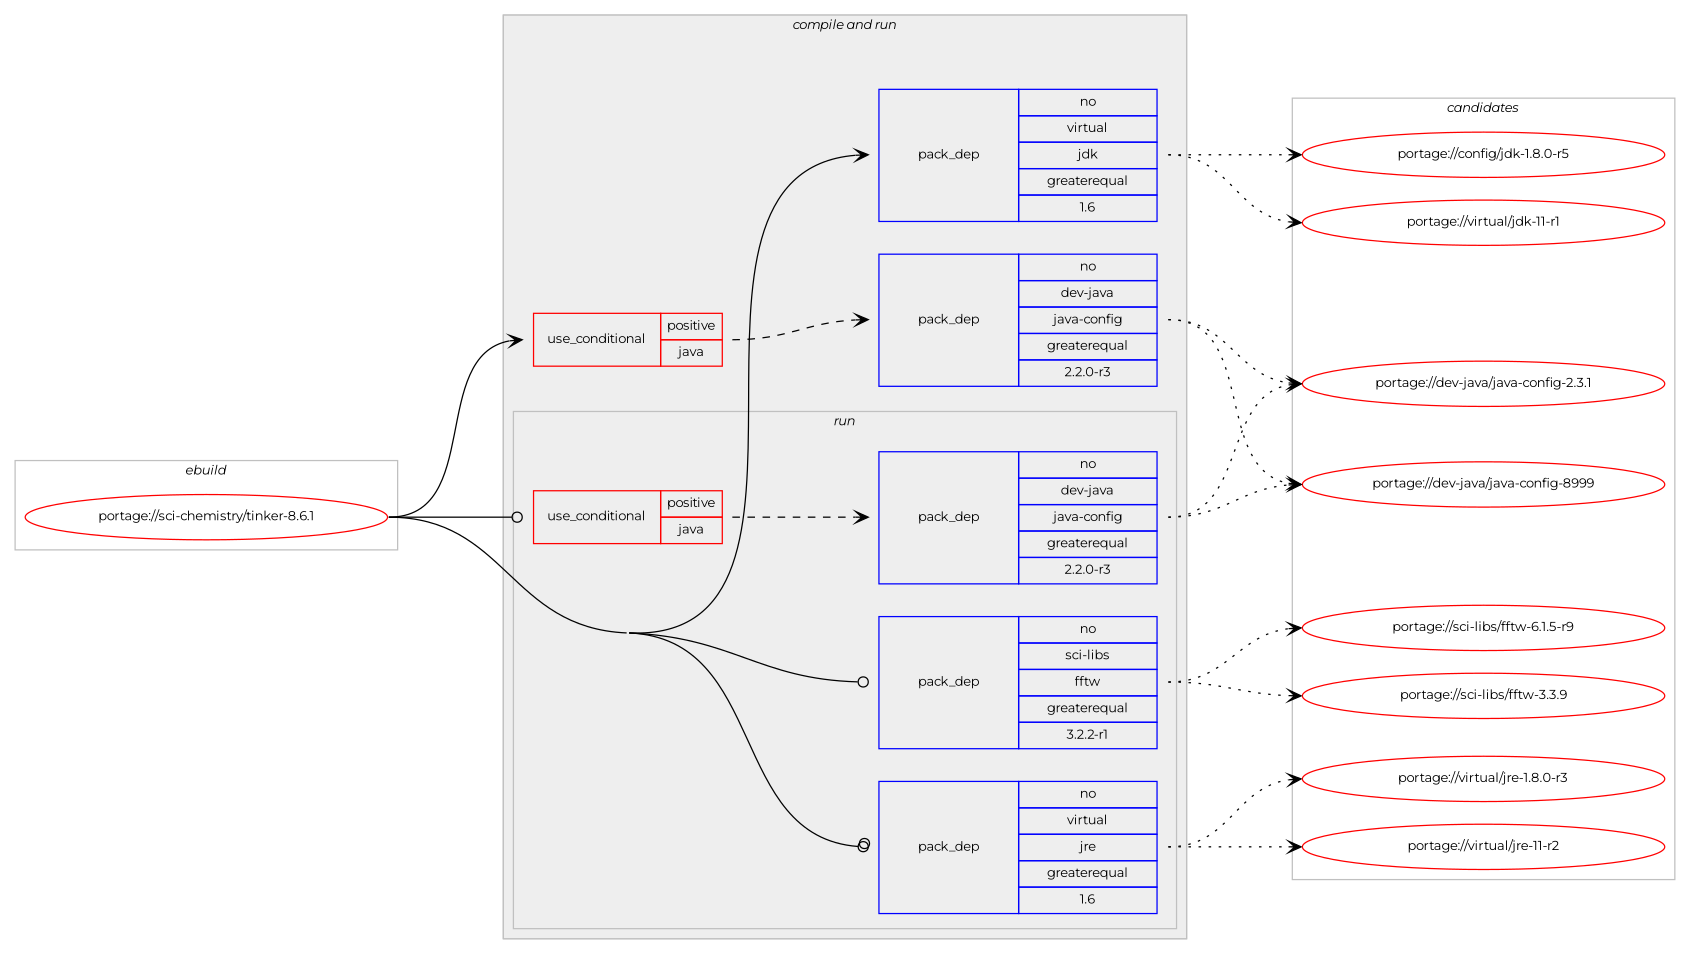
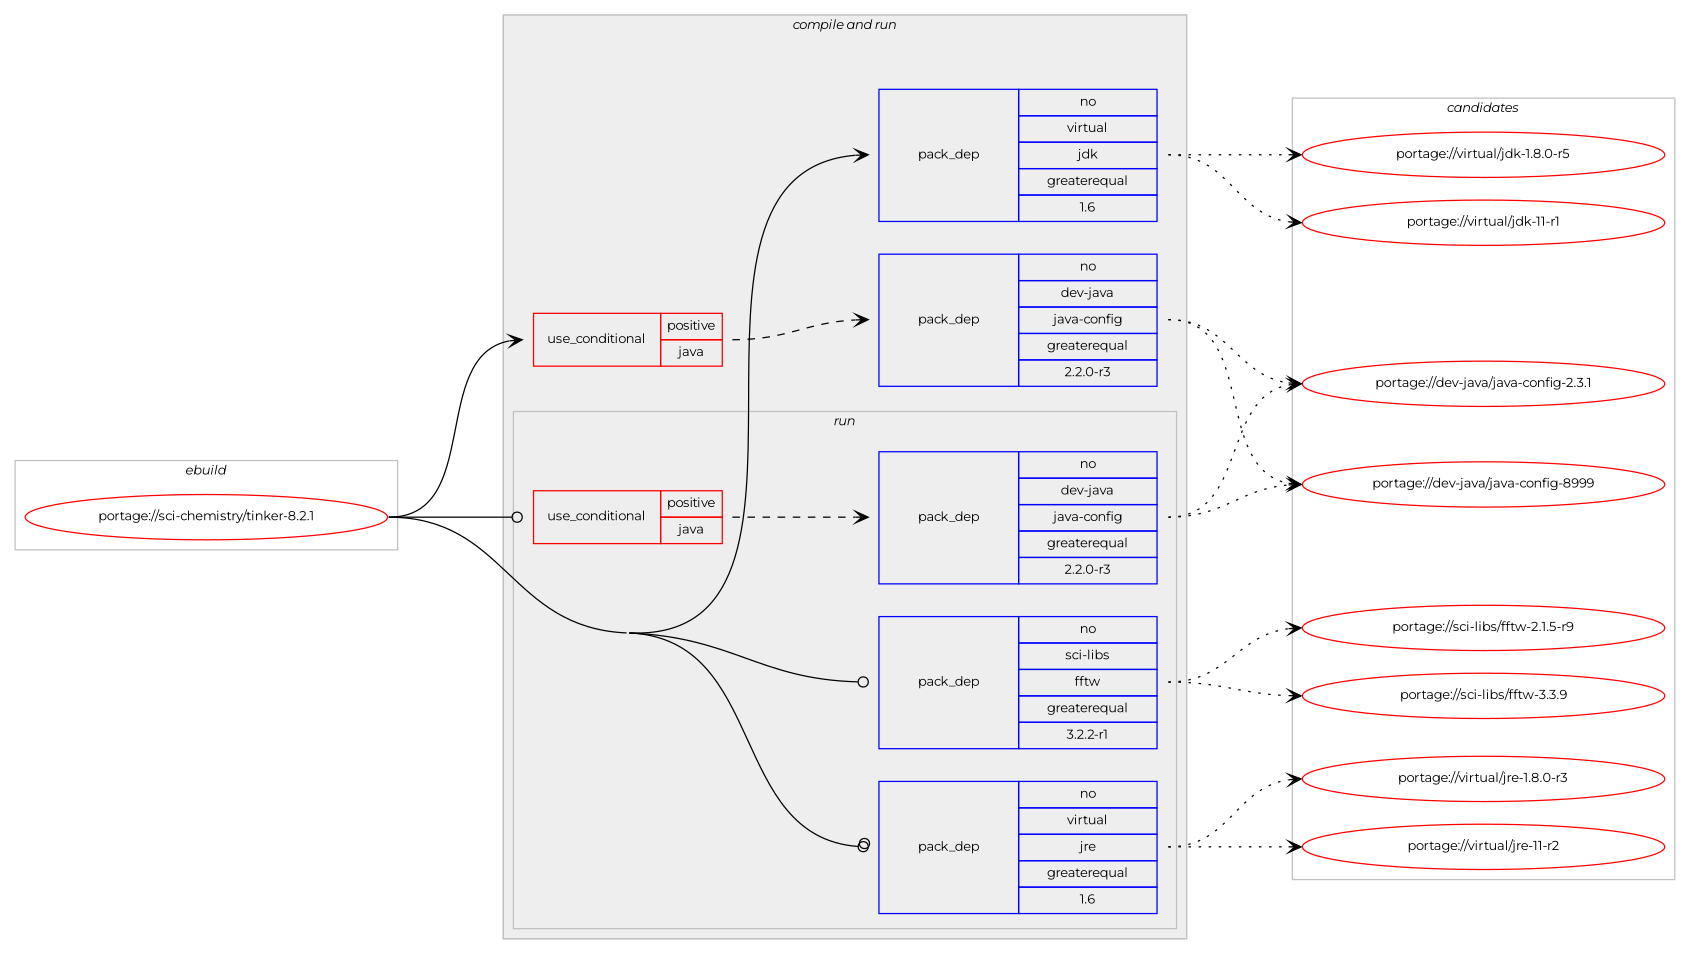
(1484, 155) -> (1484, 155)
(206, 517) -> (206, 517)
(1484, 628) -> (1484, 628)
